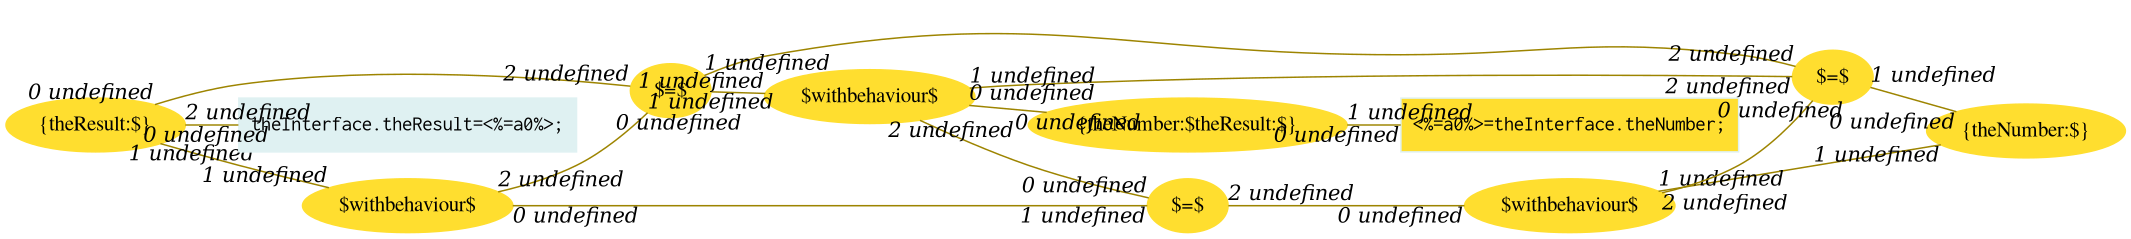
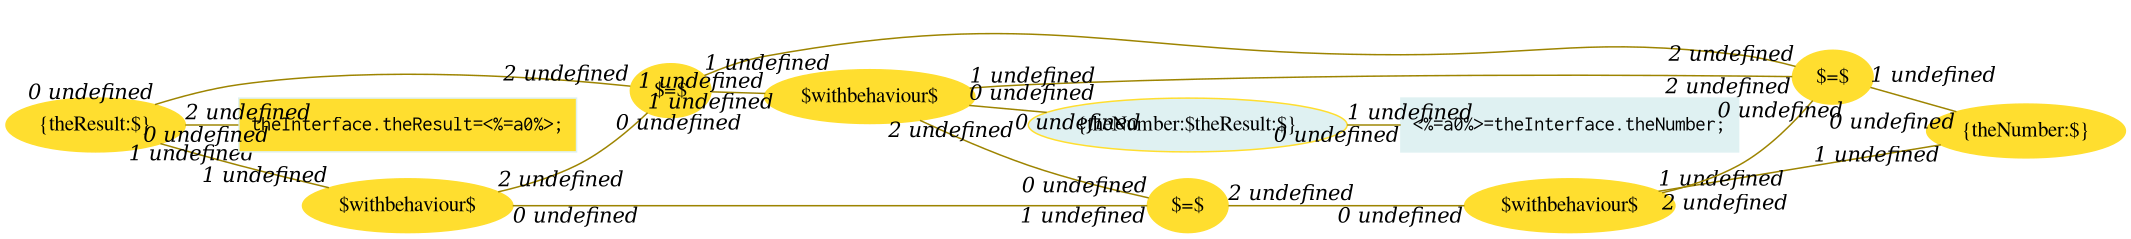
(408, 125) -> (408, 125)
(1188, 125) -> (1188, 125)
(1570, 125) -> (1570, 125)
